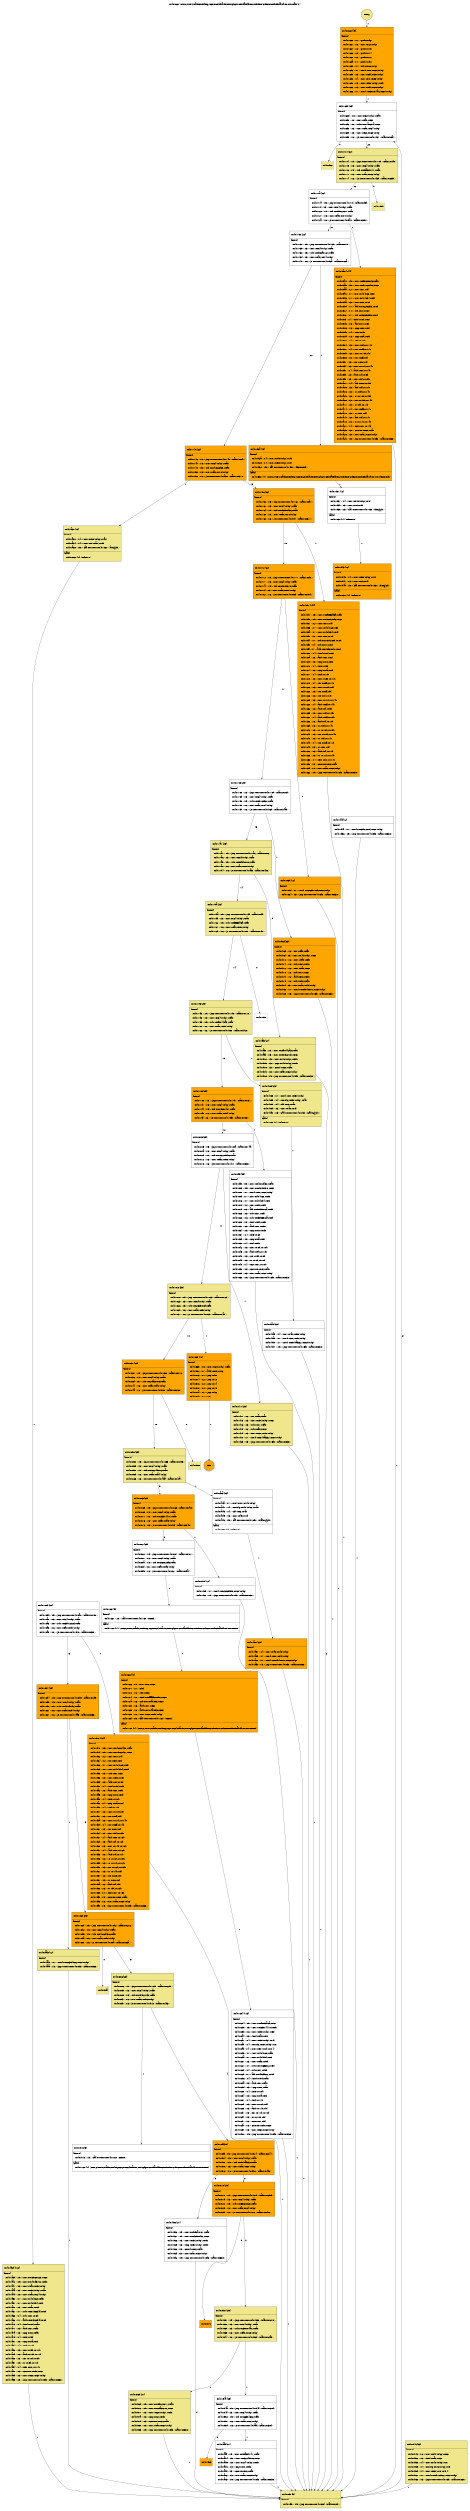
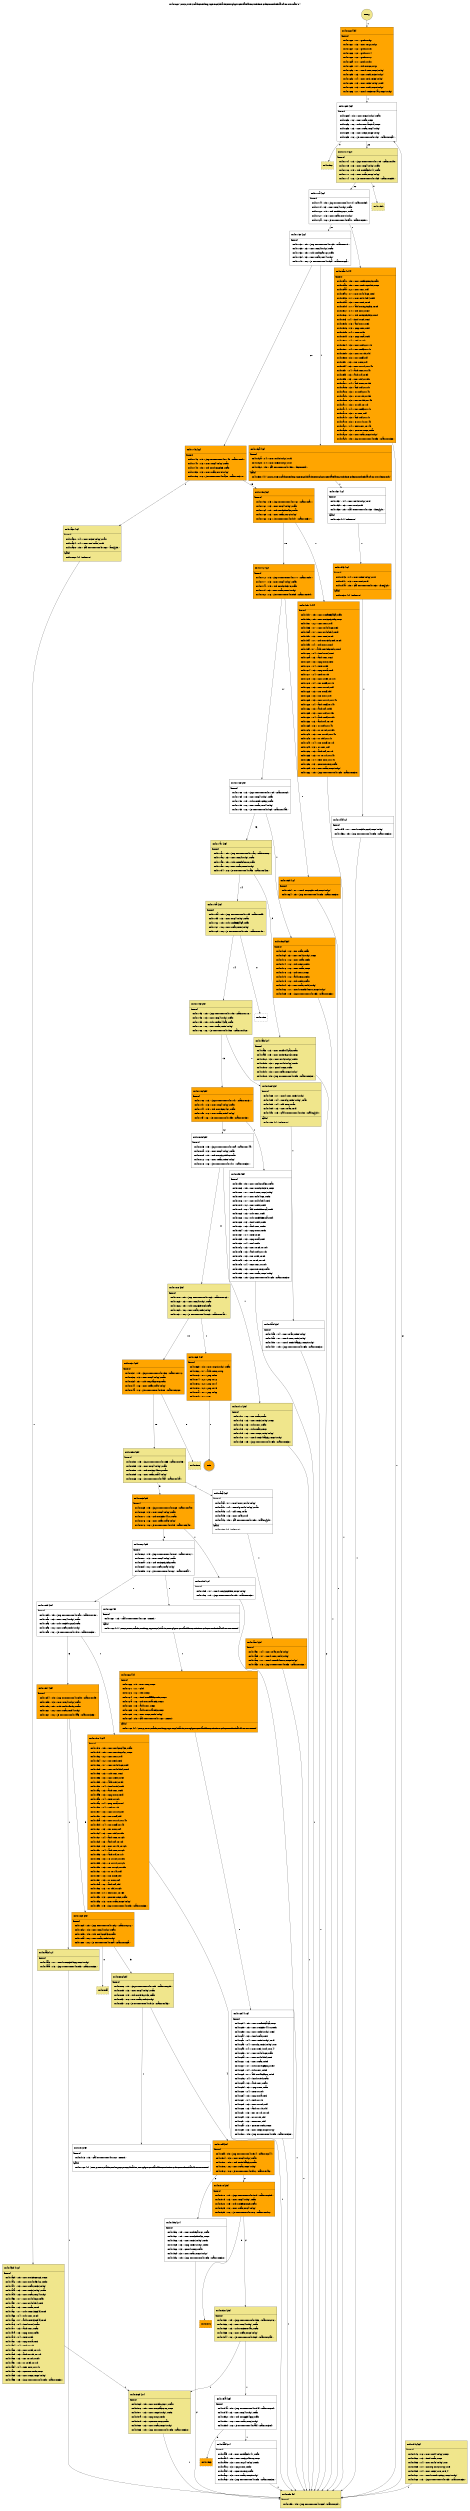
none -> (362, 707)
none -> (116, 1588)
(115, 2494) -> (96, 2368)
